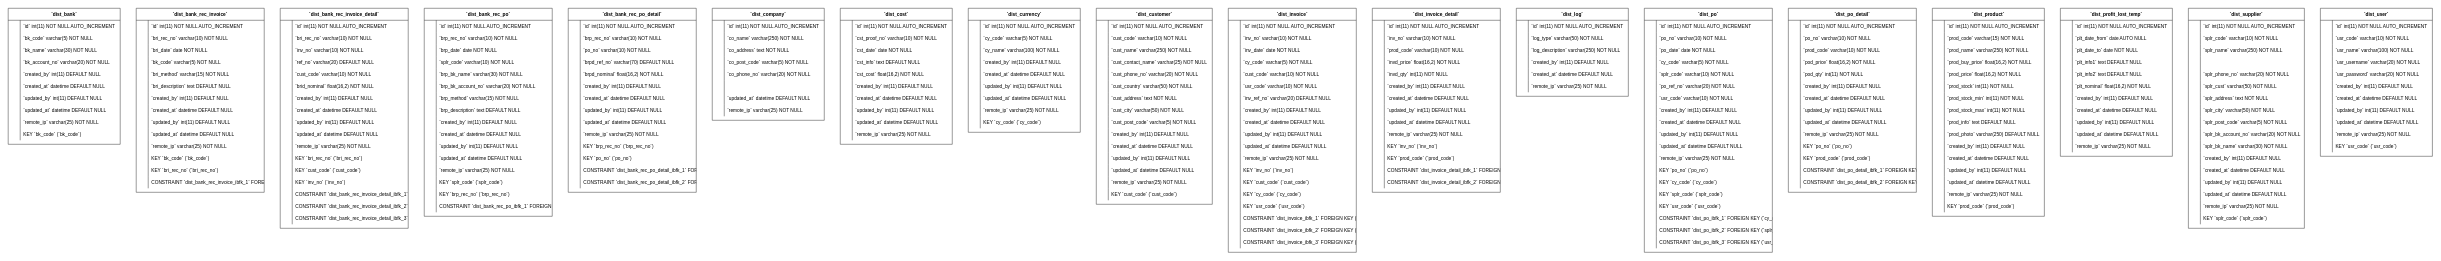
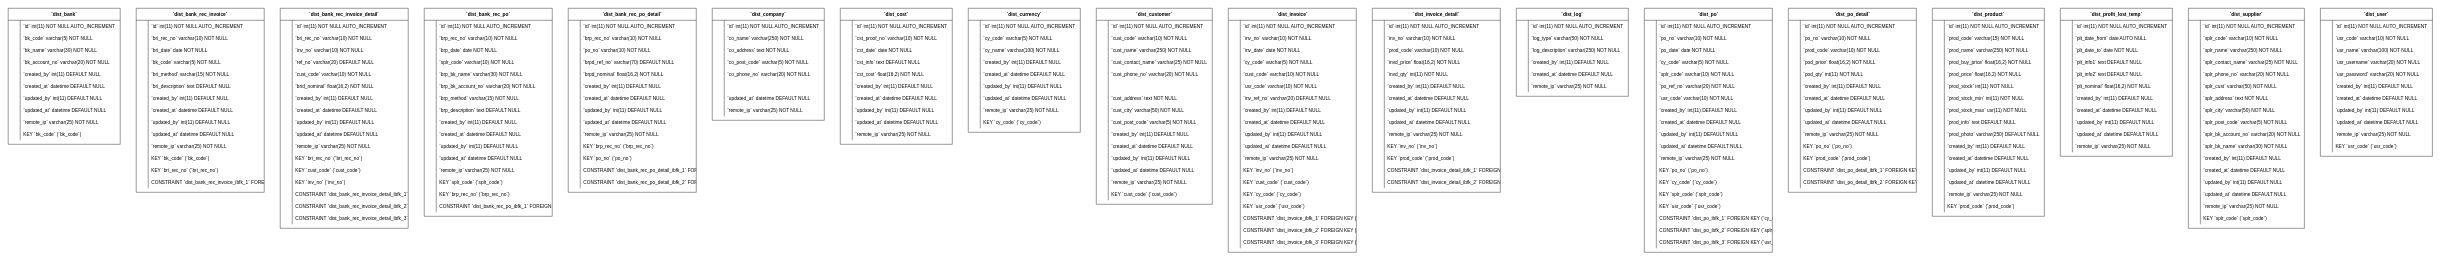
none -> (2252, 62)
(1160, 86) -> none
(1989, 110) -> (1990, 110)
